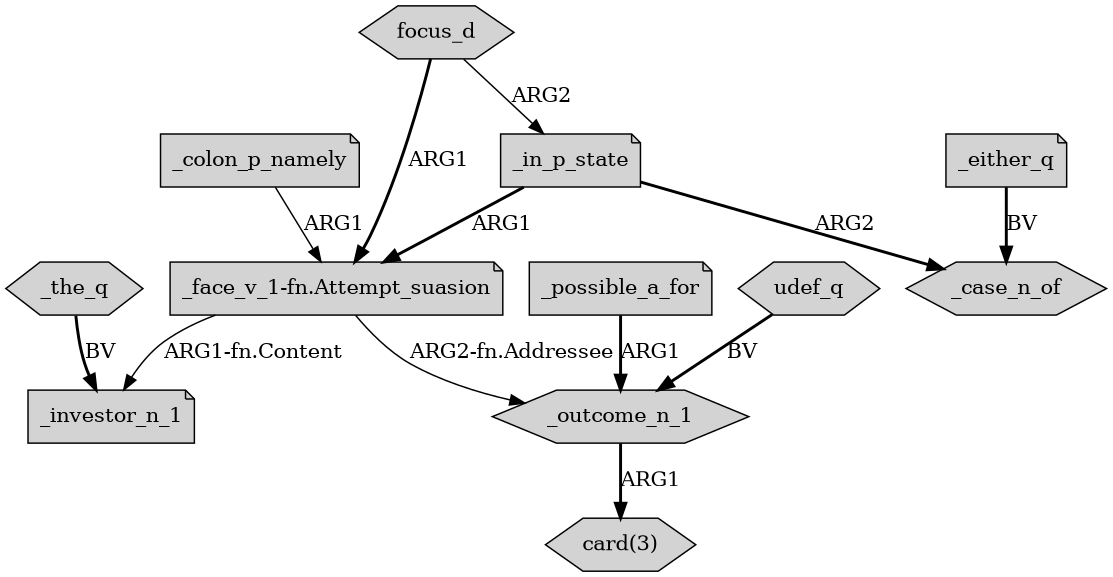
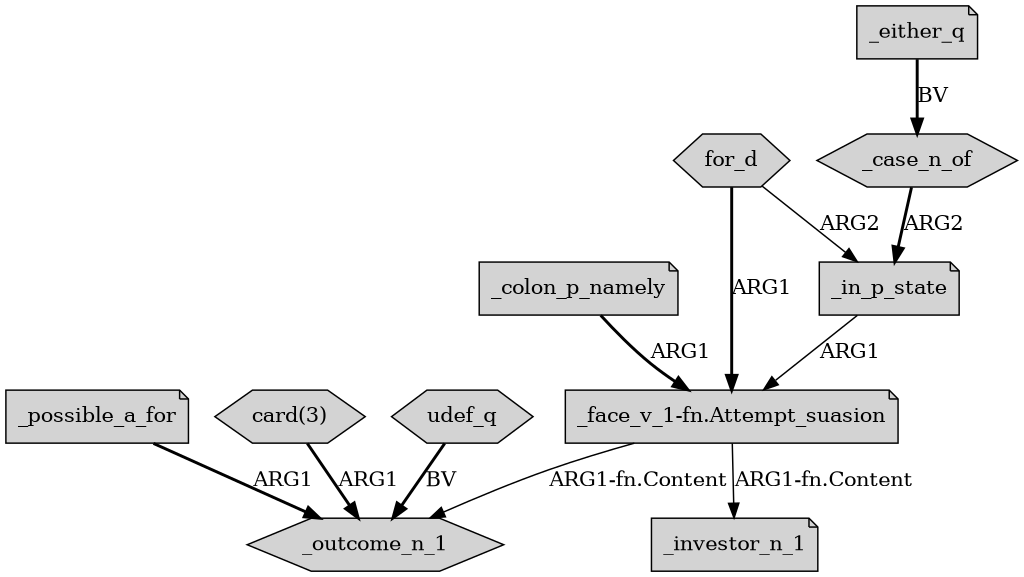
(437, 32) -> (732, 160)
(294, 218) -> (636, 351)
(461, 221) -> (817, 348)
(785, 223) -> (905, 217)
(74, 289) -> none
(512, 353) -> (638, 481)
(621, 473) -> (328, 474)
